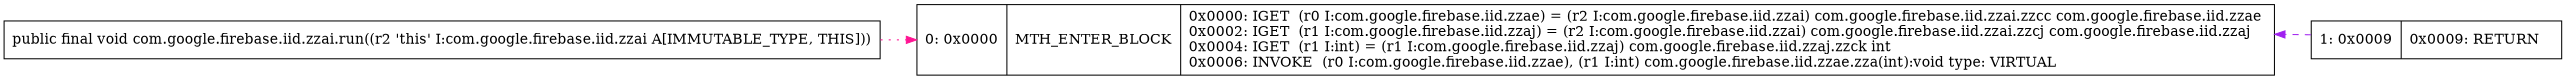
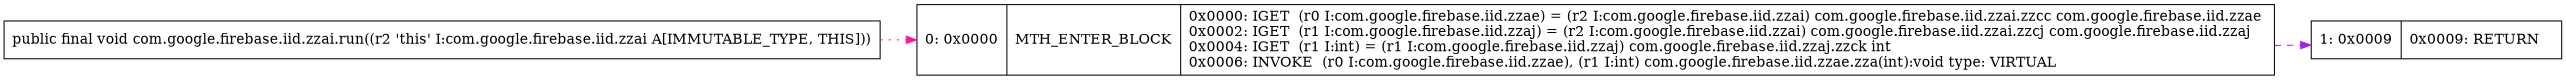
(2298, 35) -> (2288, 45)
